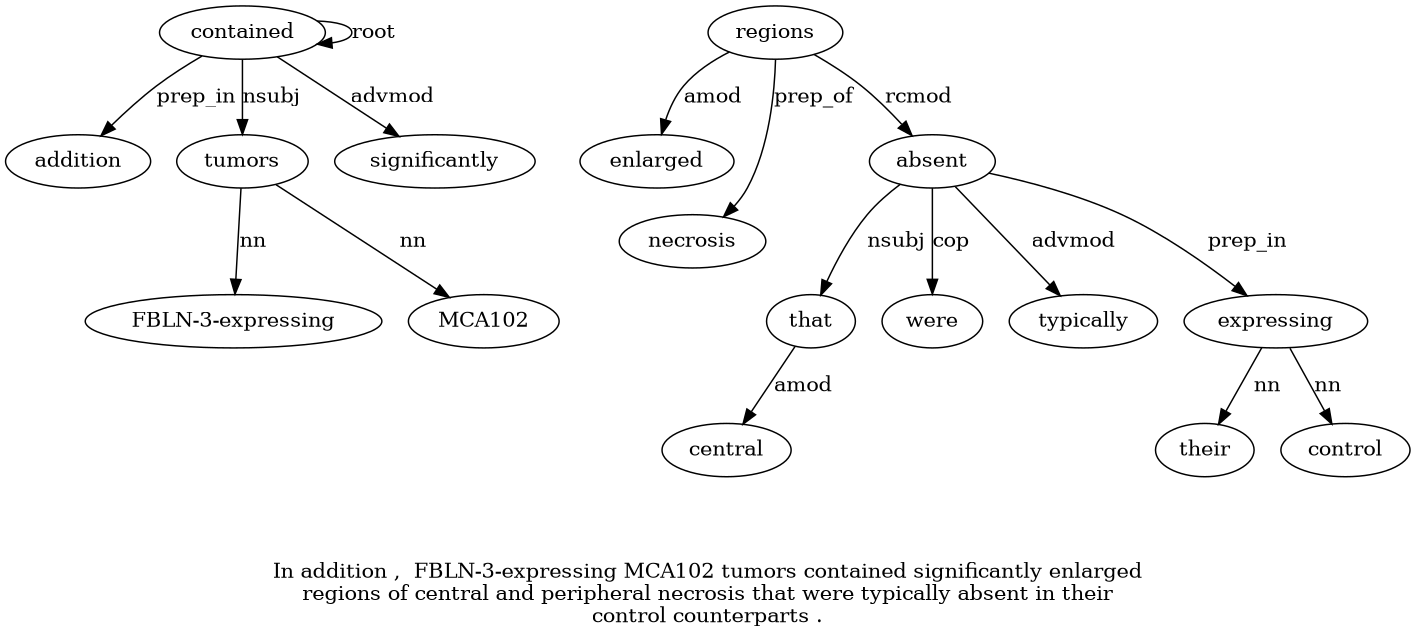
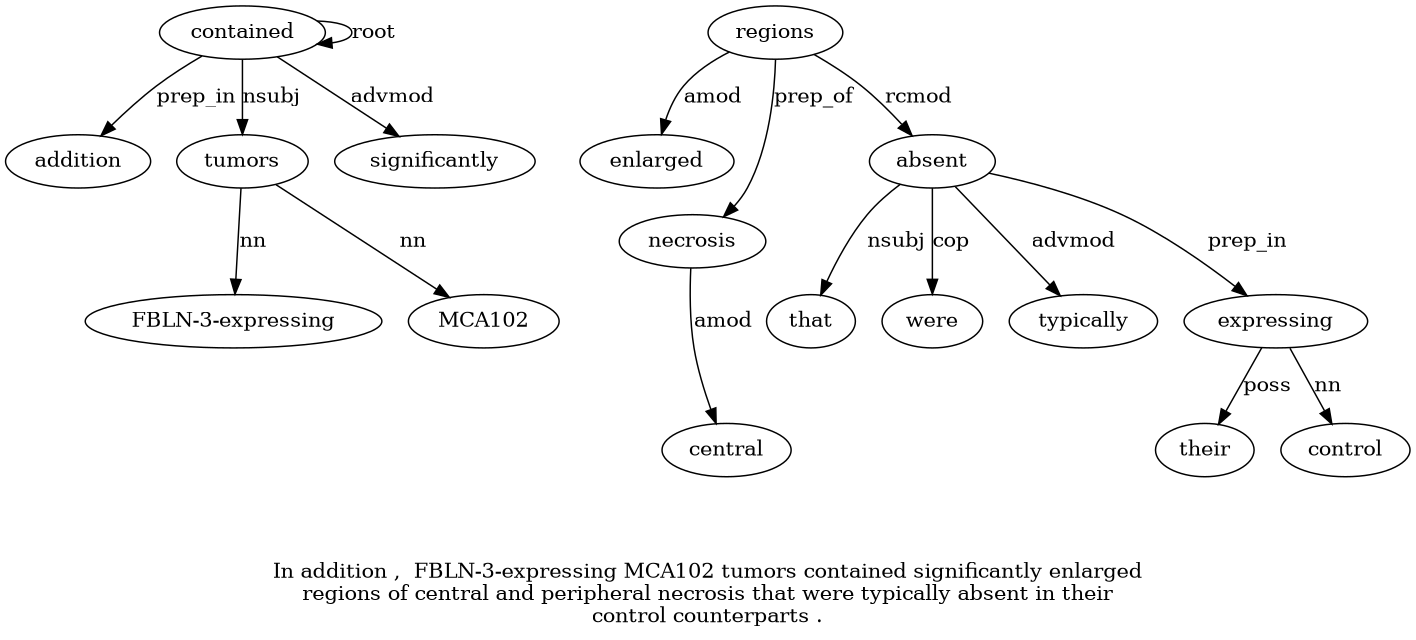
(773, 379) -> (693, 340)
(1268, 386) -> (1268, 386)
